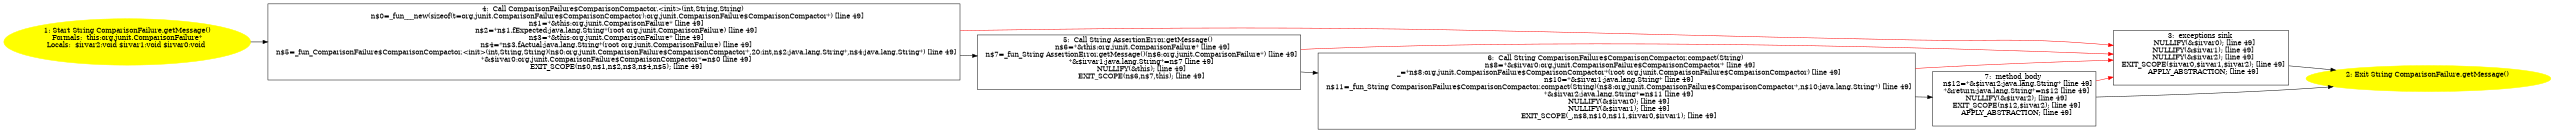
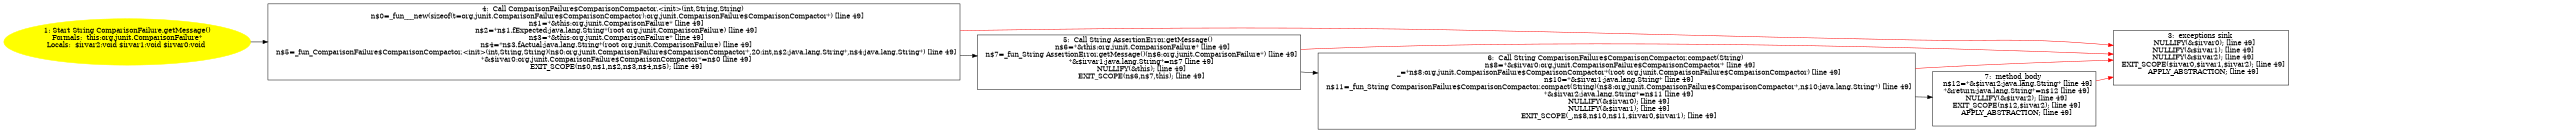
(2428, 79) -> none
